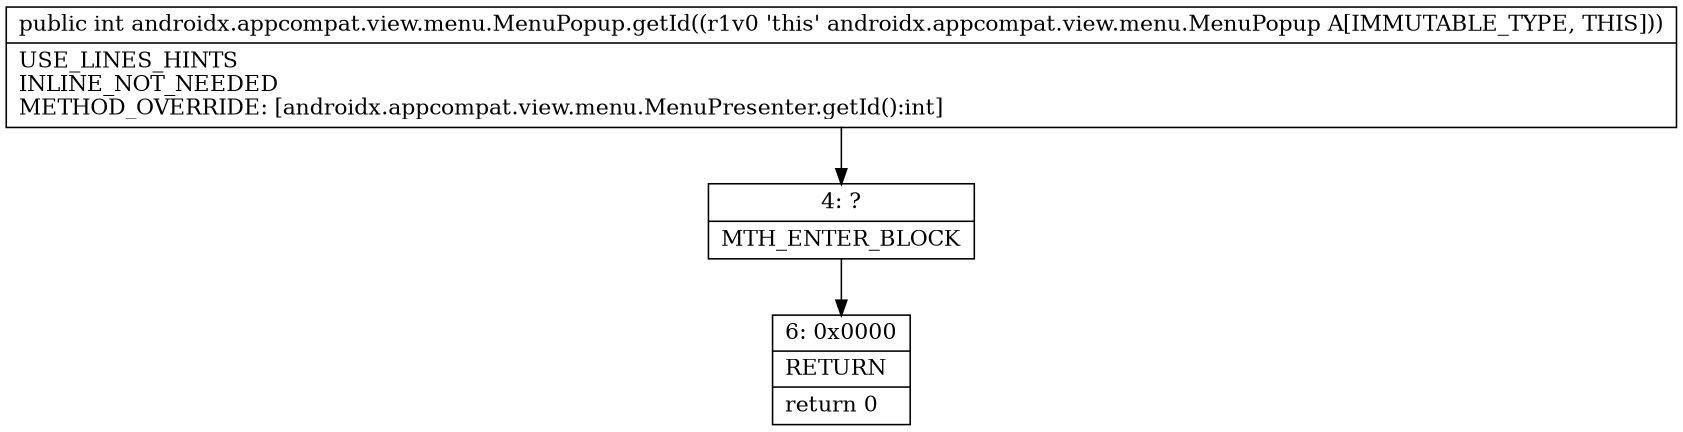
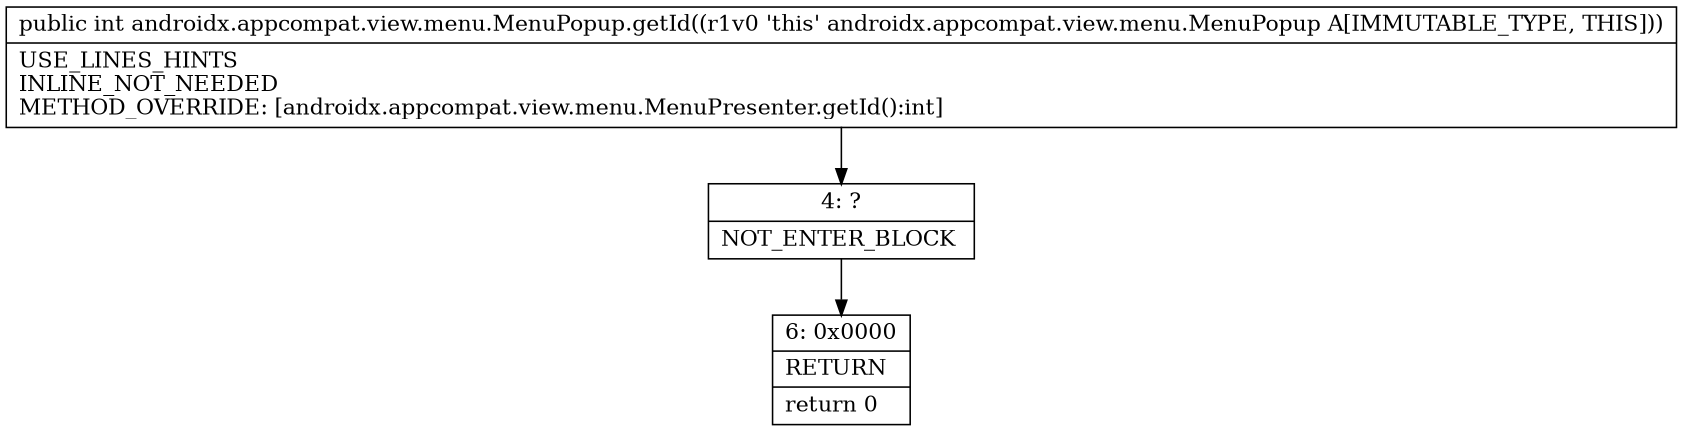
(841, 239) -> (839, 239)
